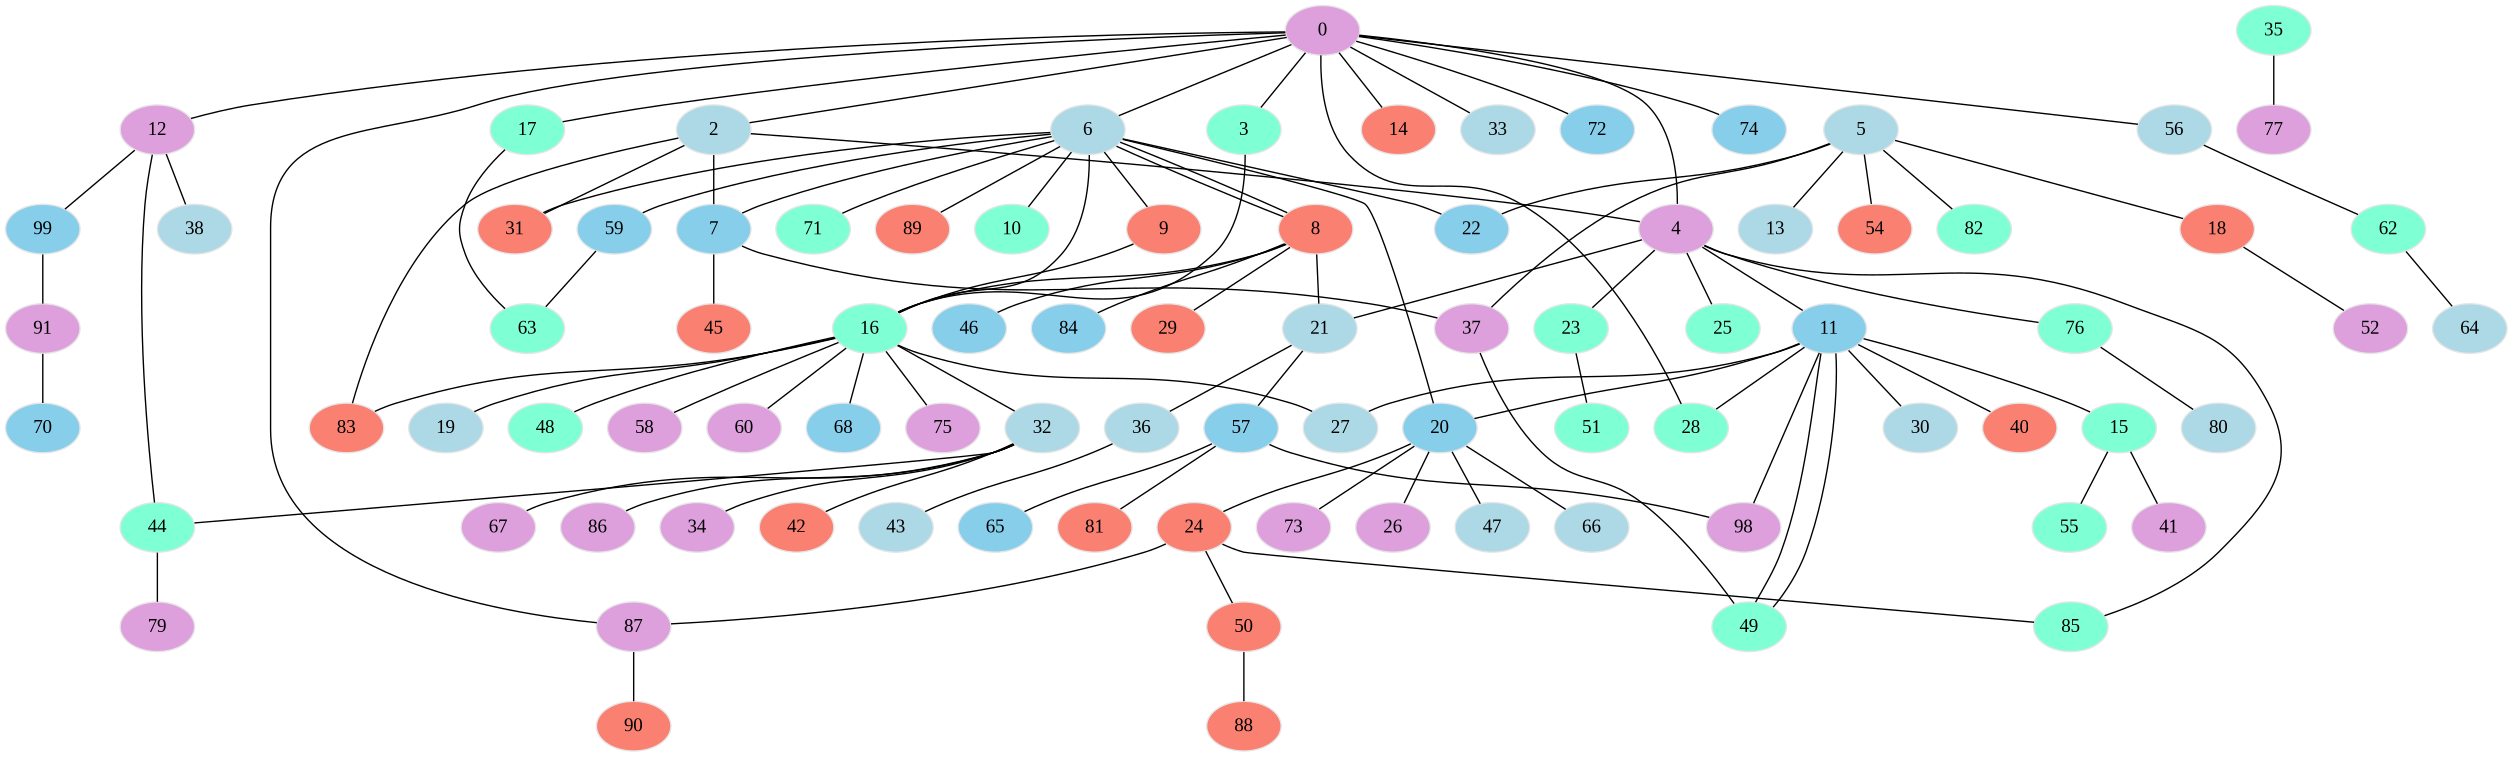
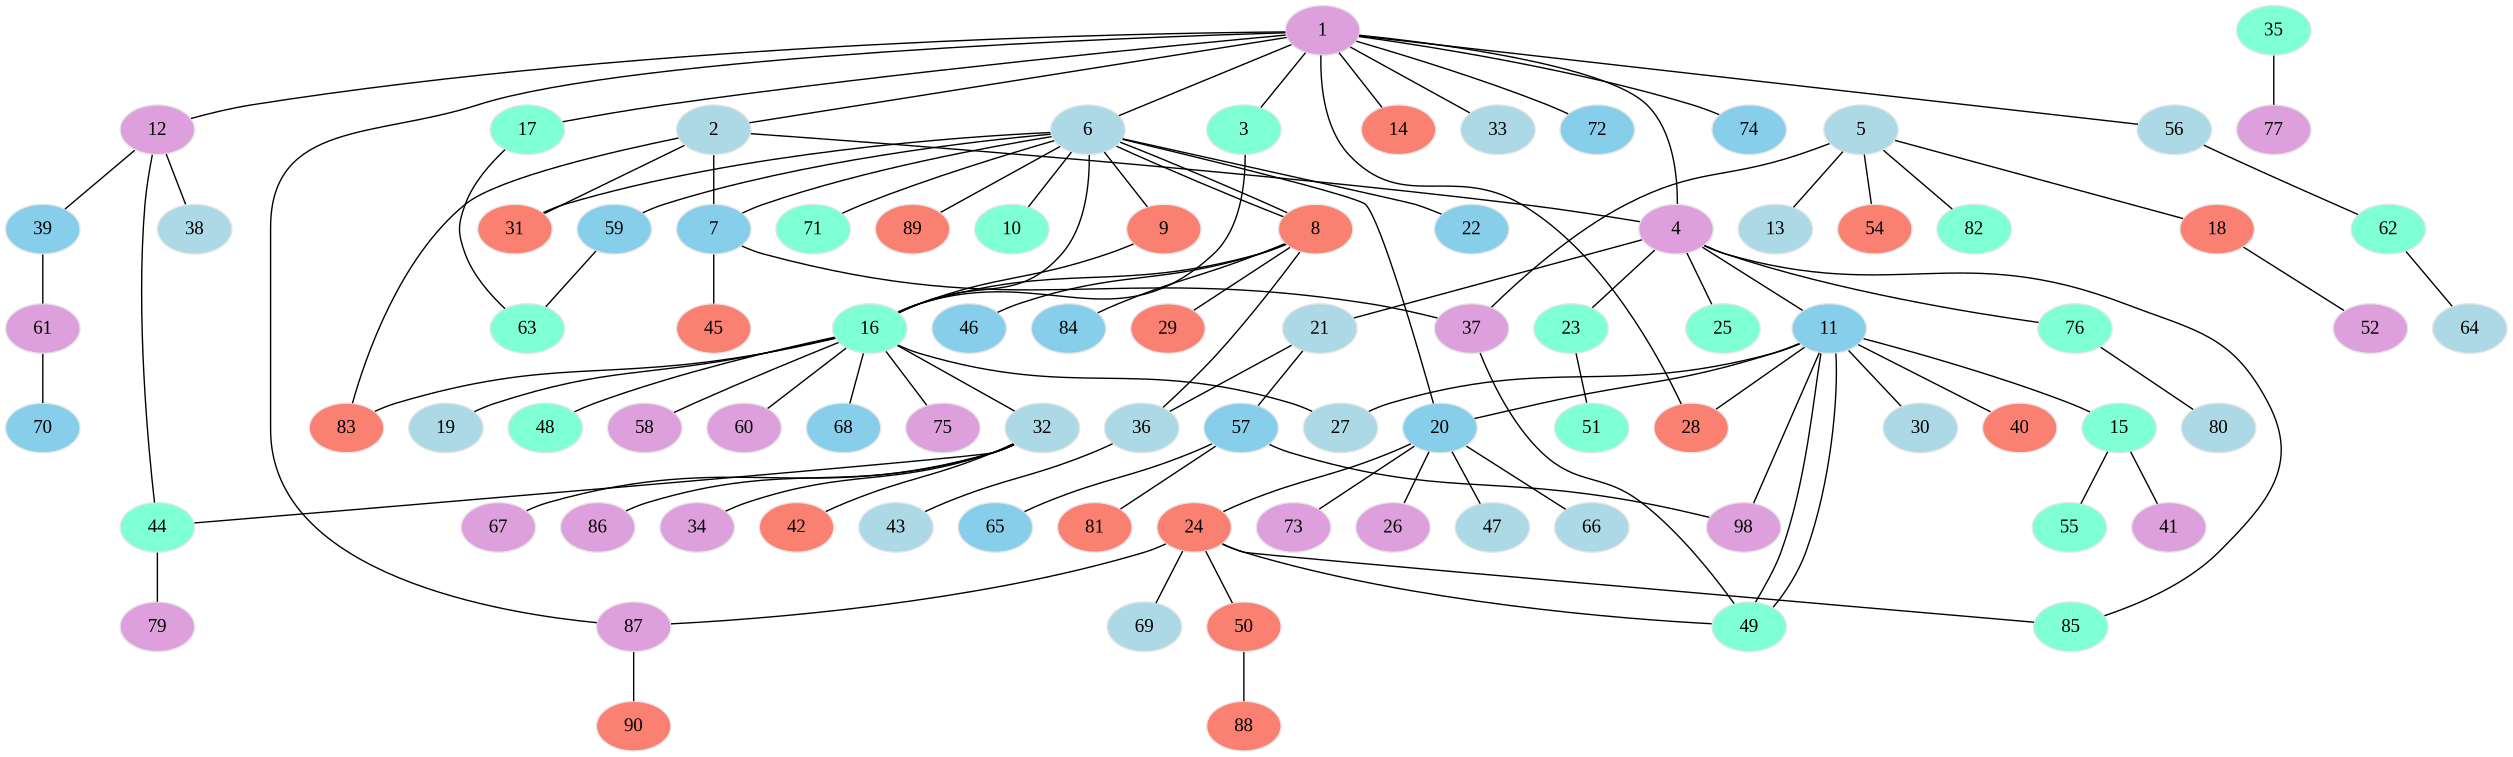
(1323, 30) -> (1323, 30)
(1658, 179) -> none
(43, 229) -> (43, 229)
(1318, 279) -> (1235, 333)
(43, 329) -> (43, 329)
(1691, 428) -> (1691, 428)
none -> (1464, 599)
none -> (1144, 627)
